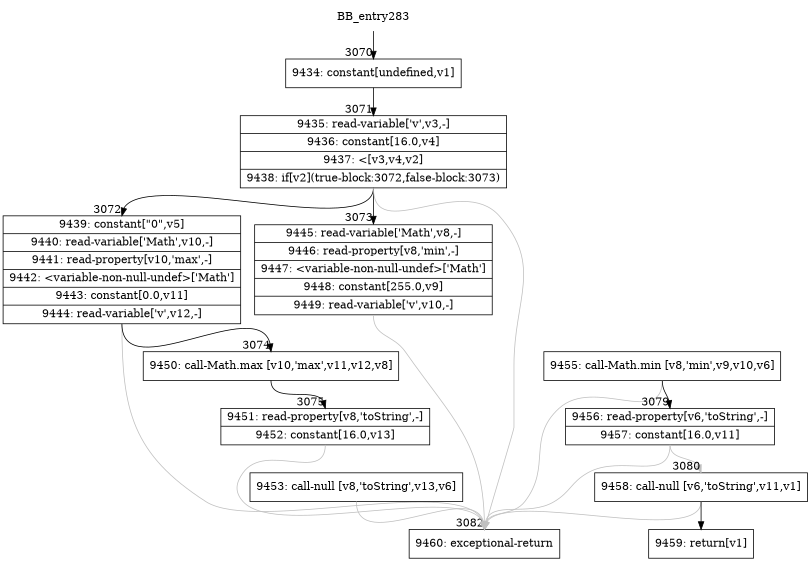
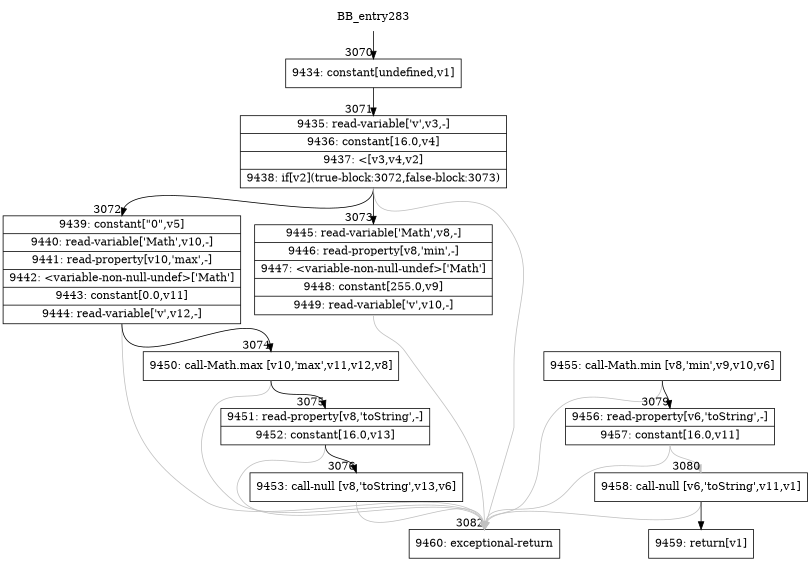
none -> (337, 458)
none -> (231, 499)
